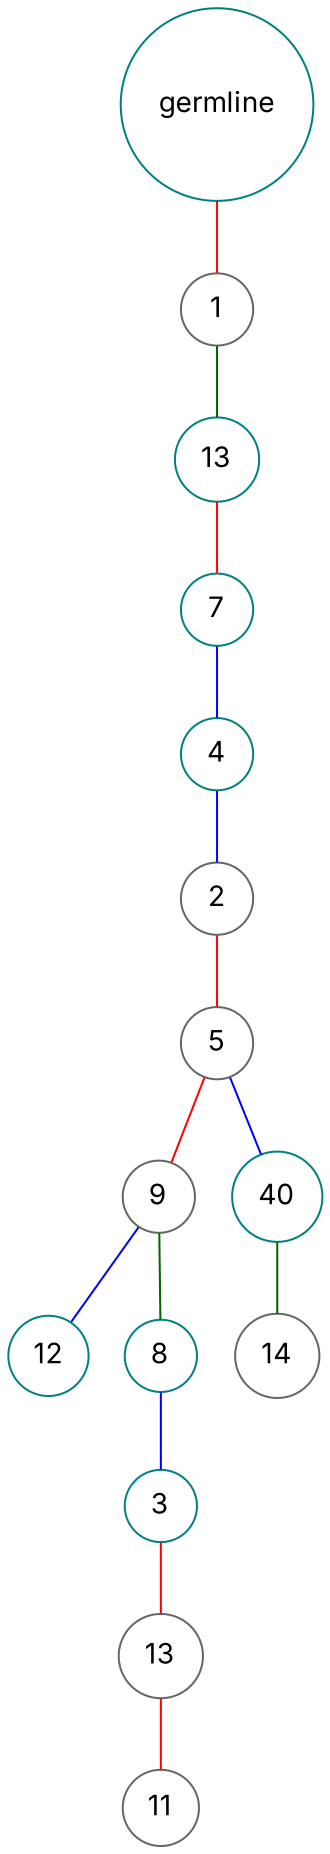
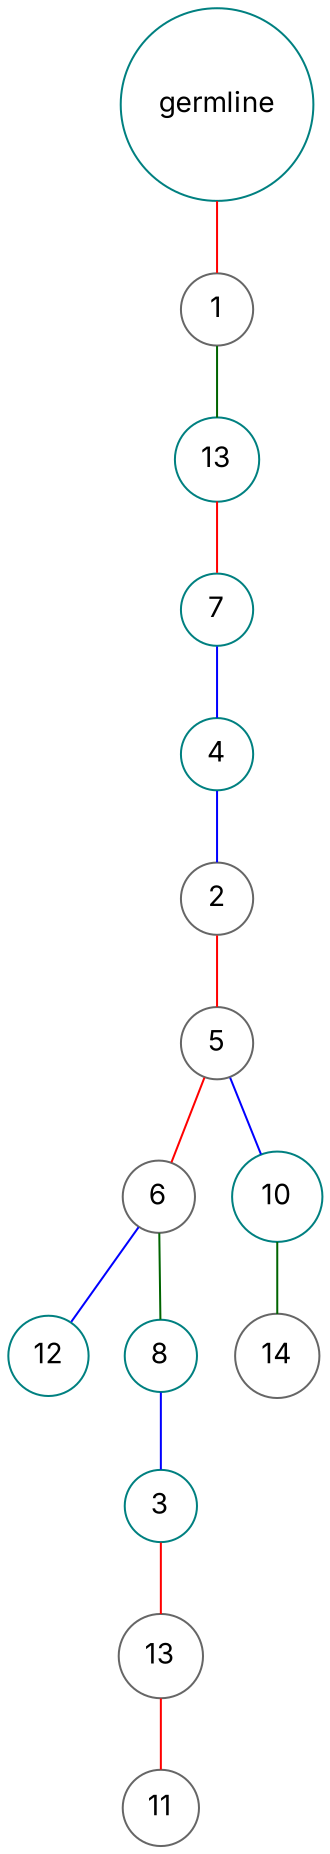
(159, 1197) -> (159, 1197)
(277, 1197) -> (277, 1197)
